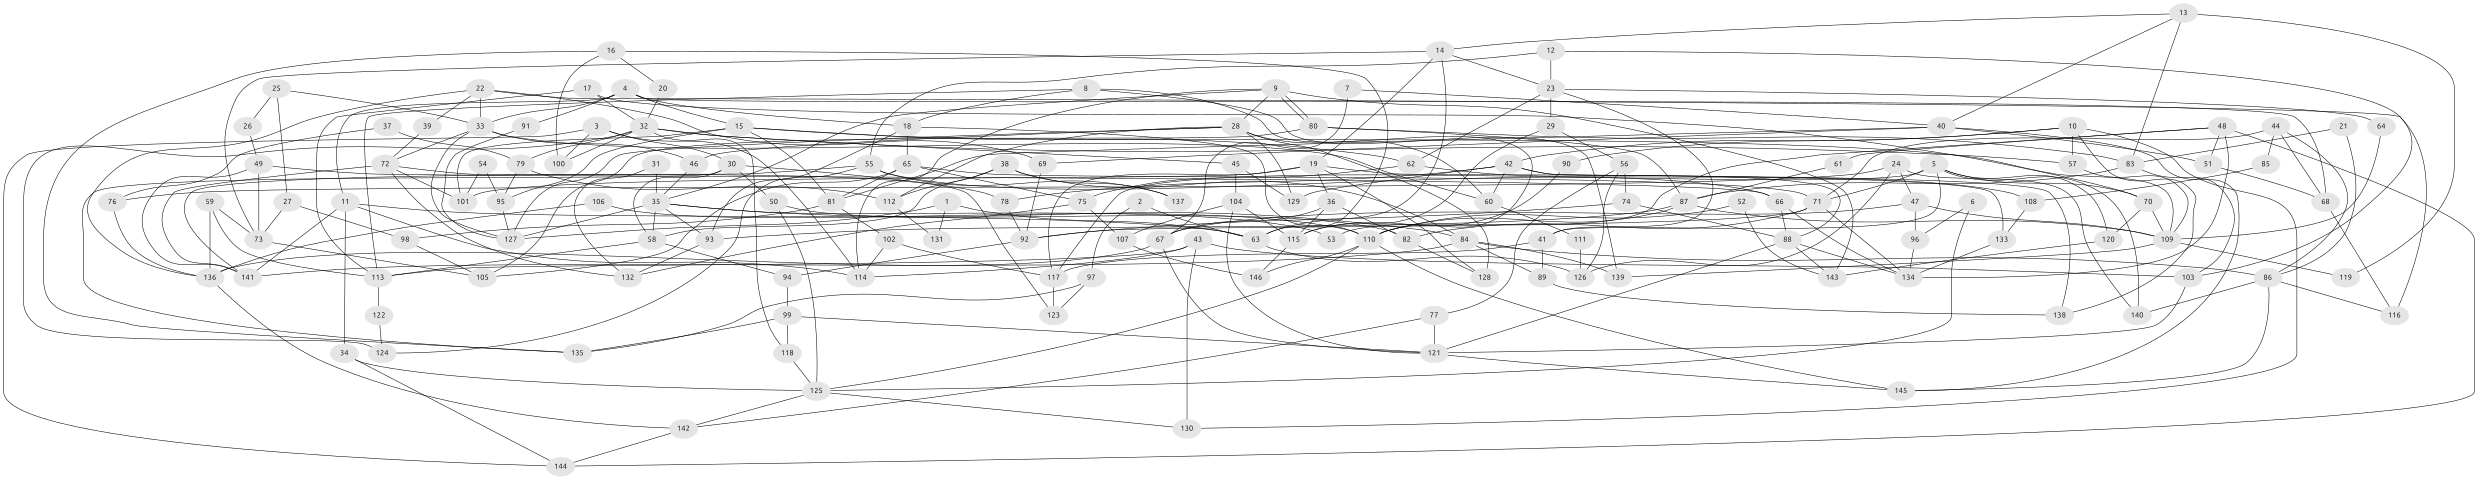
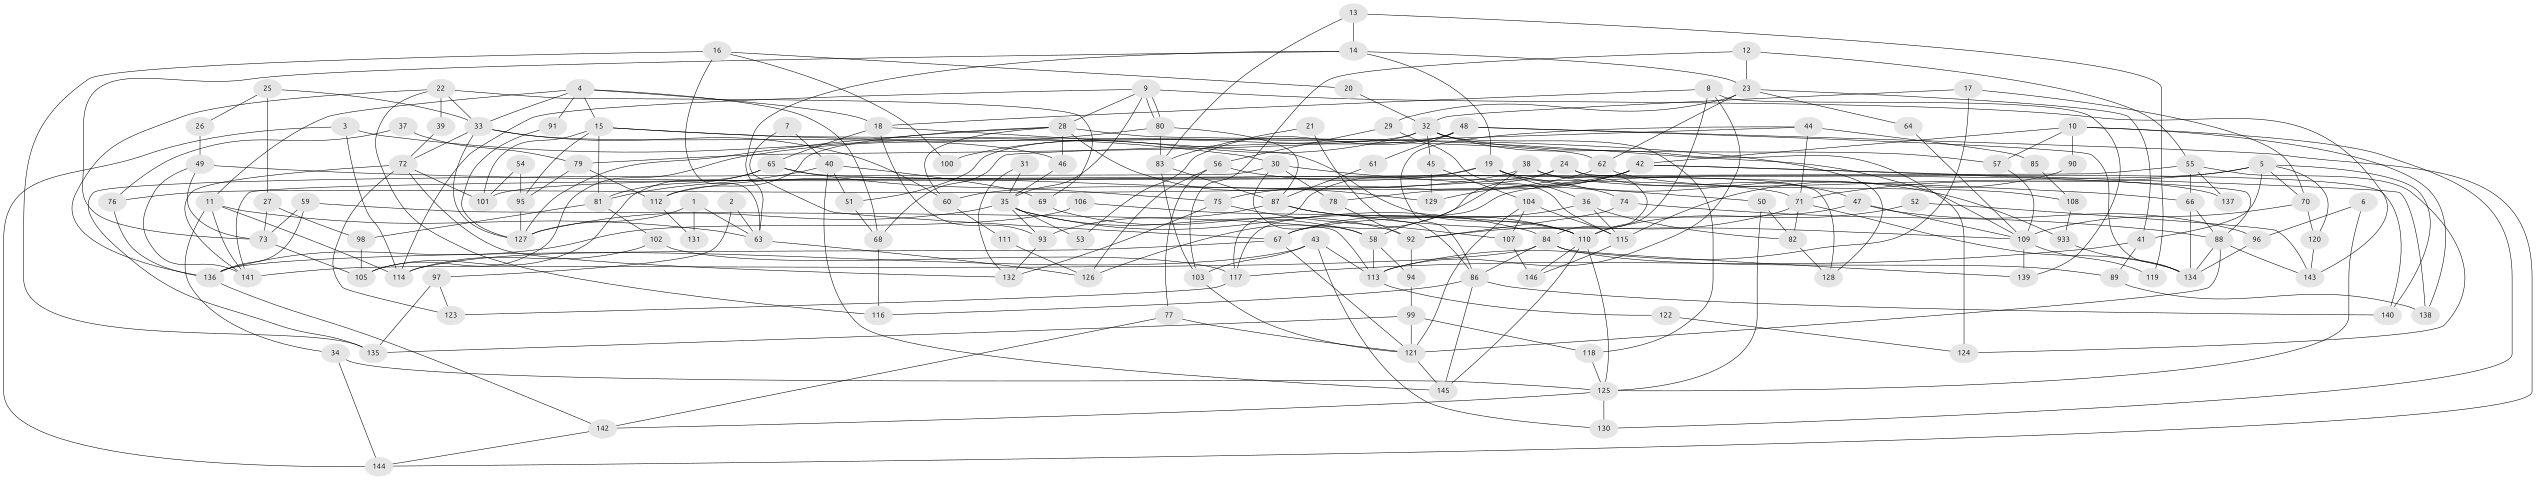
(2062, 70) -> none
(574, 149) -> none
(2002, 240) -> (2064, 240)
